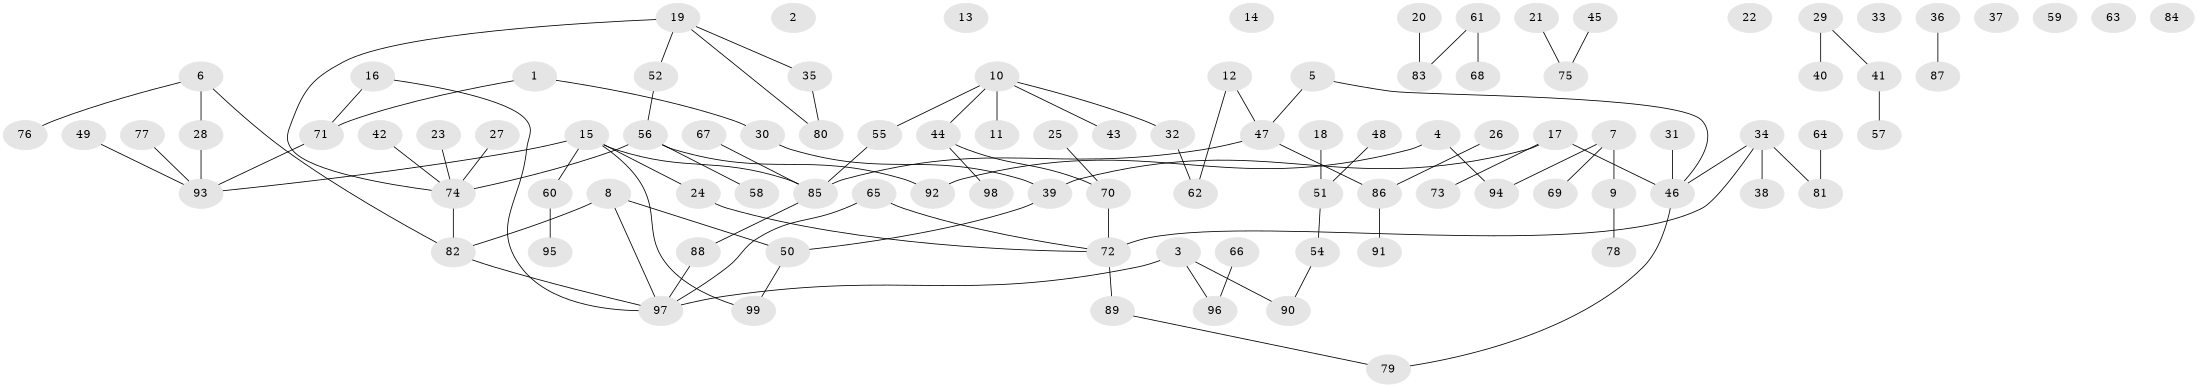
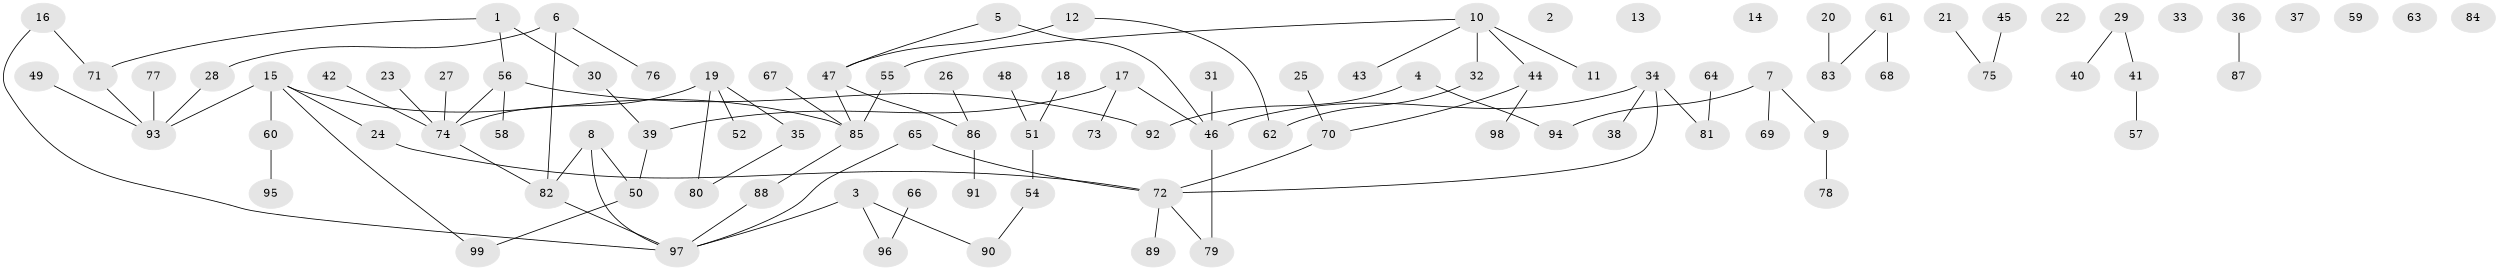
(651, 106) -> (502, 47)
(1250, 340) -> (1186, 223)
